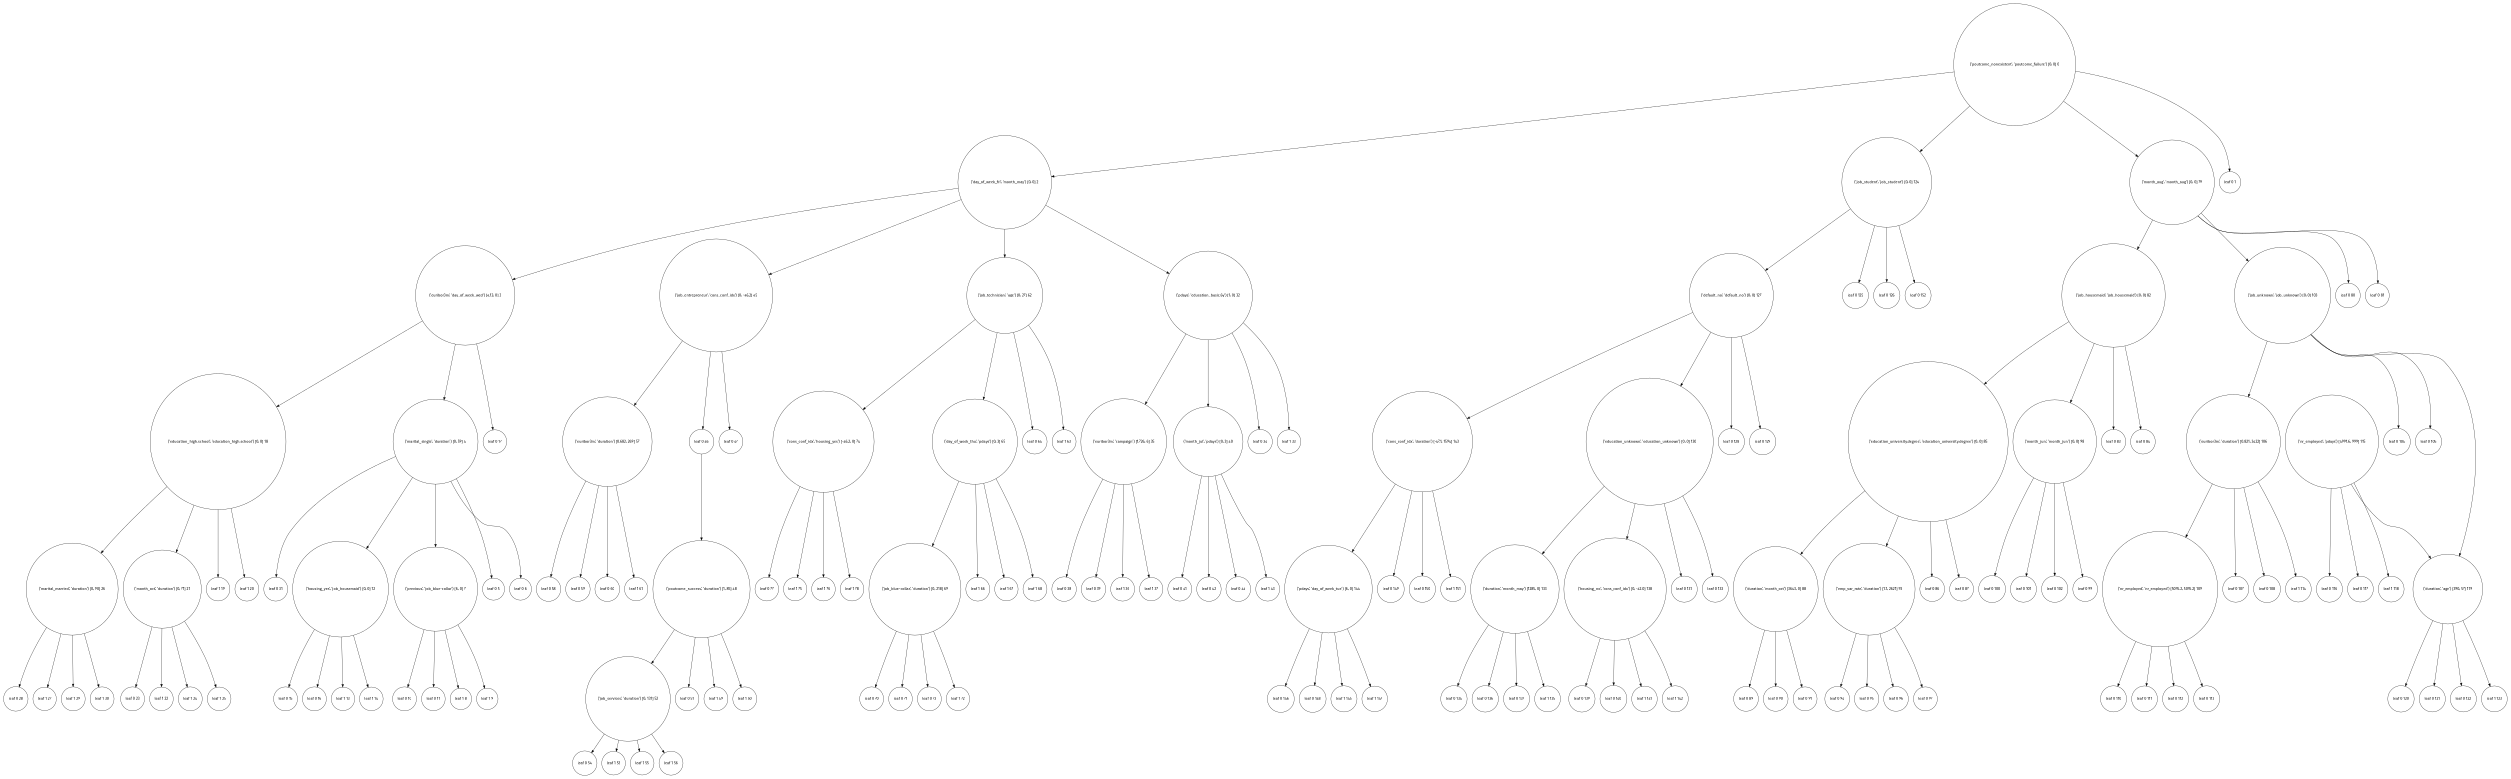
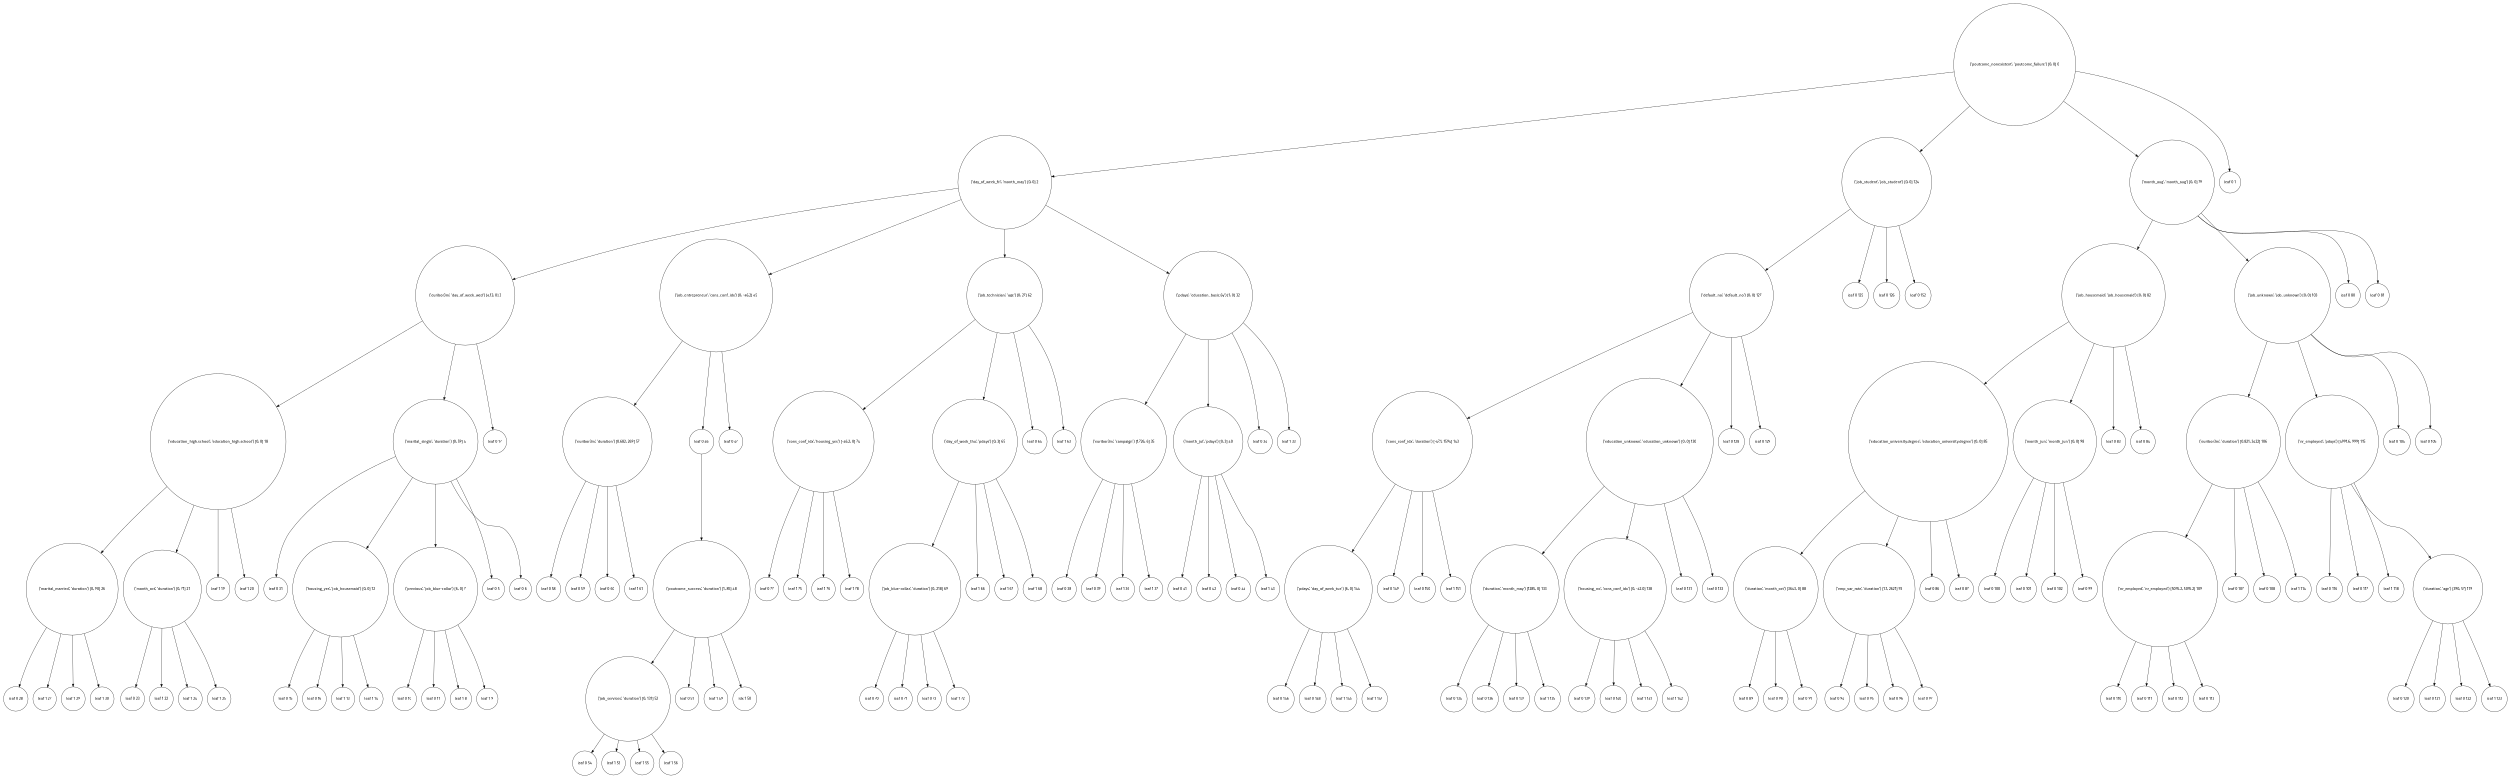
(2461, 386) -> (2307, 368)
(745, 699) -> (745, 699)
